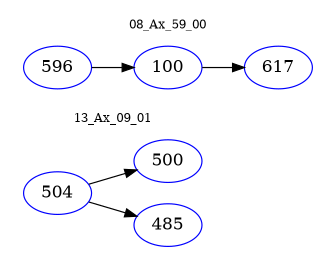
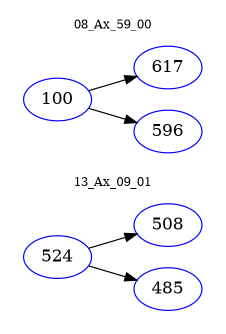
(107, 68) -> (107, 114)
(168, 161) -> (168, 225)
(58, 193) -> (58, 257)
